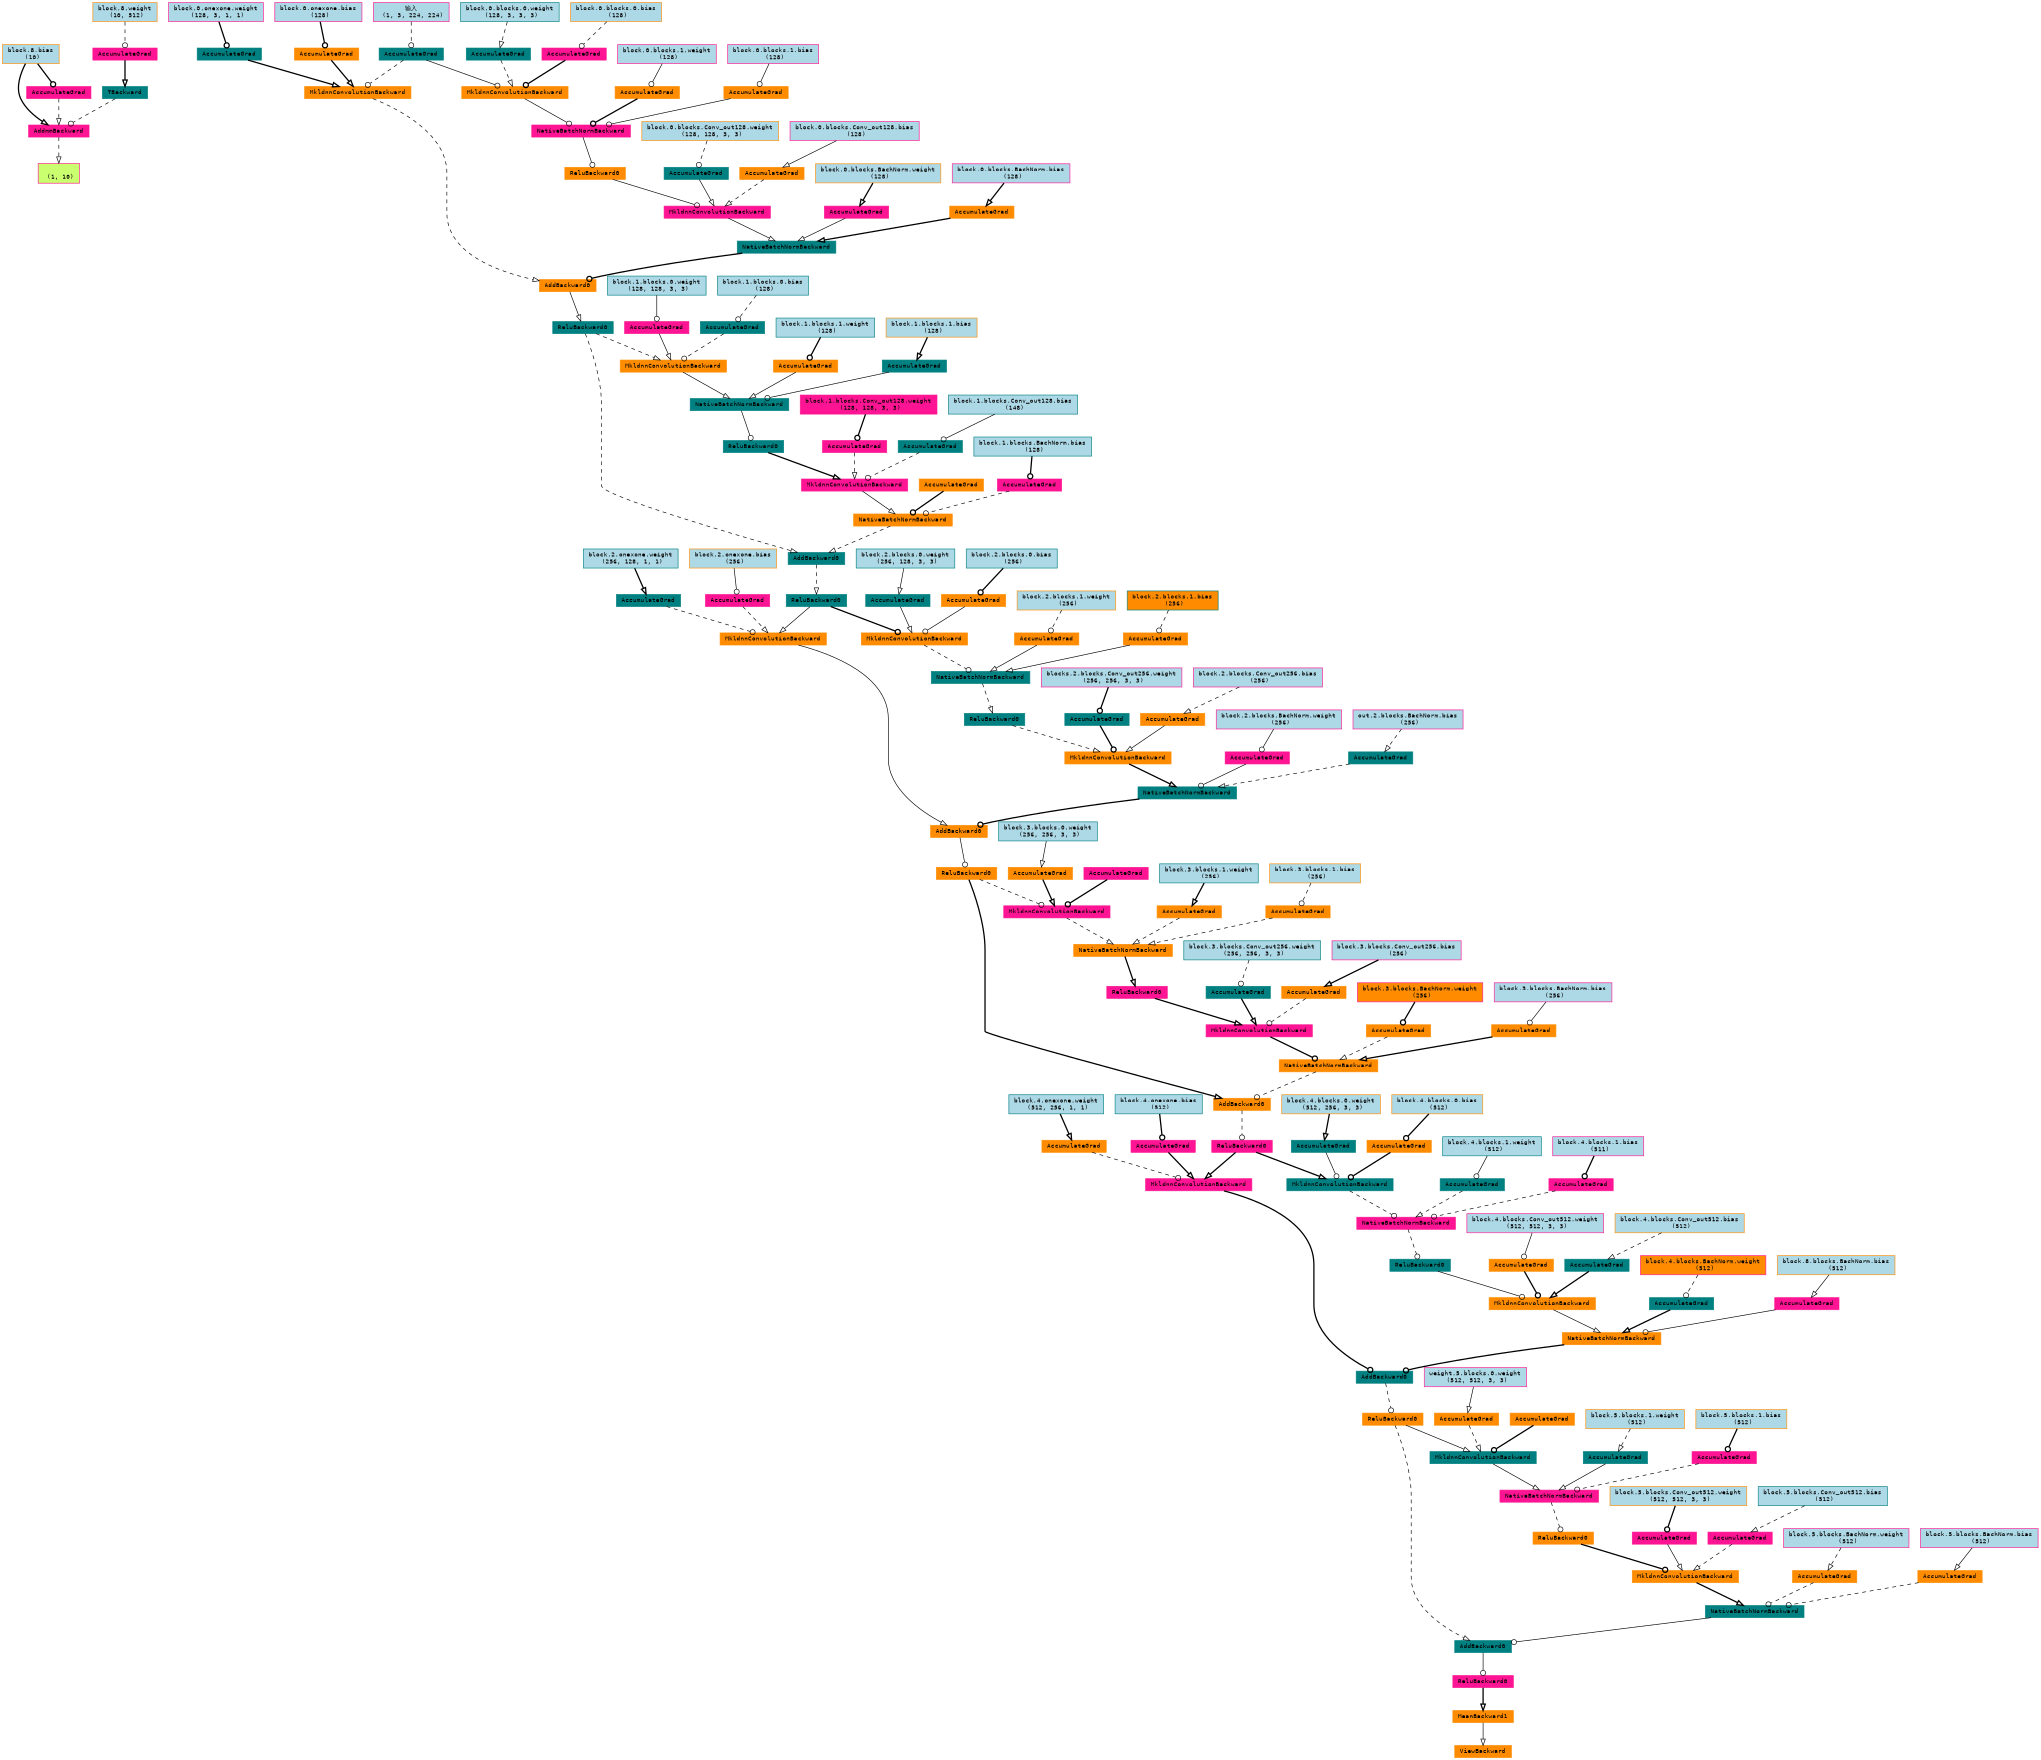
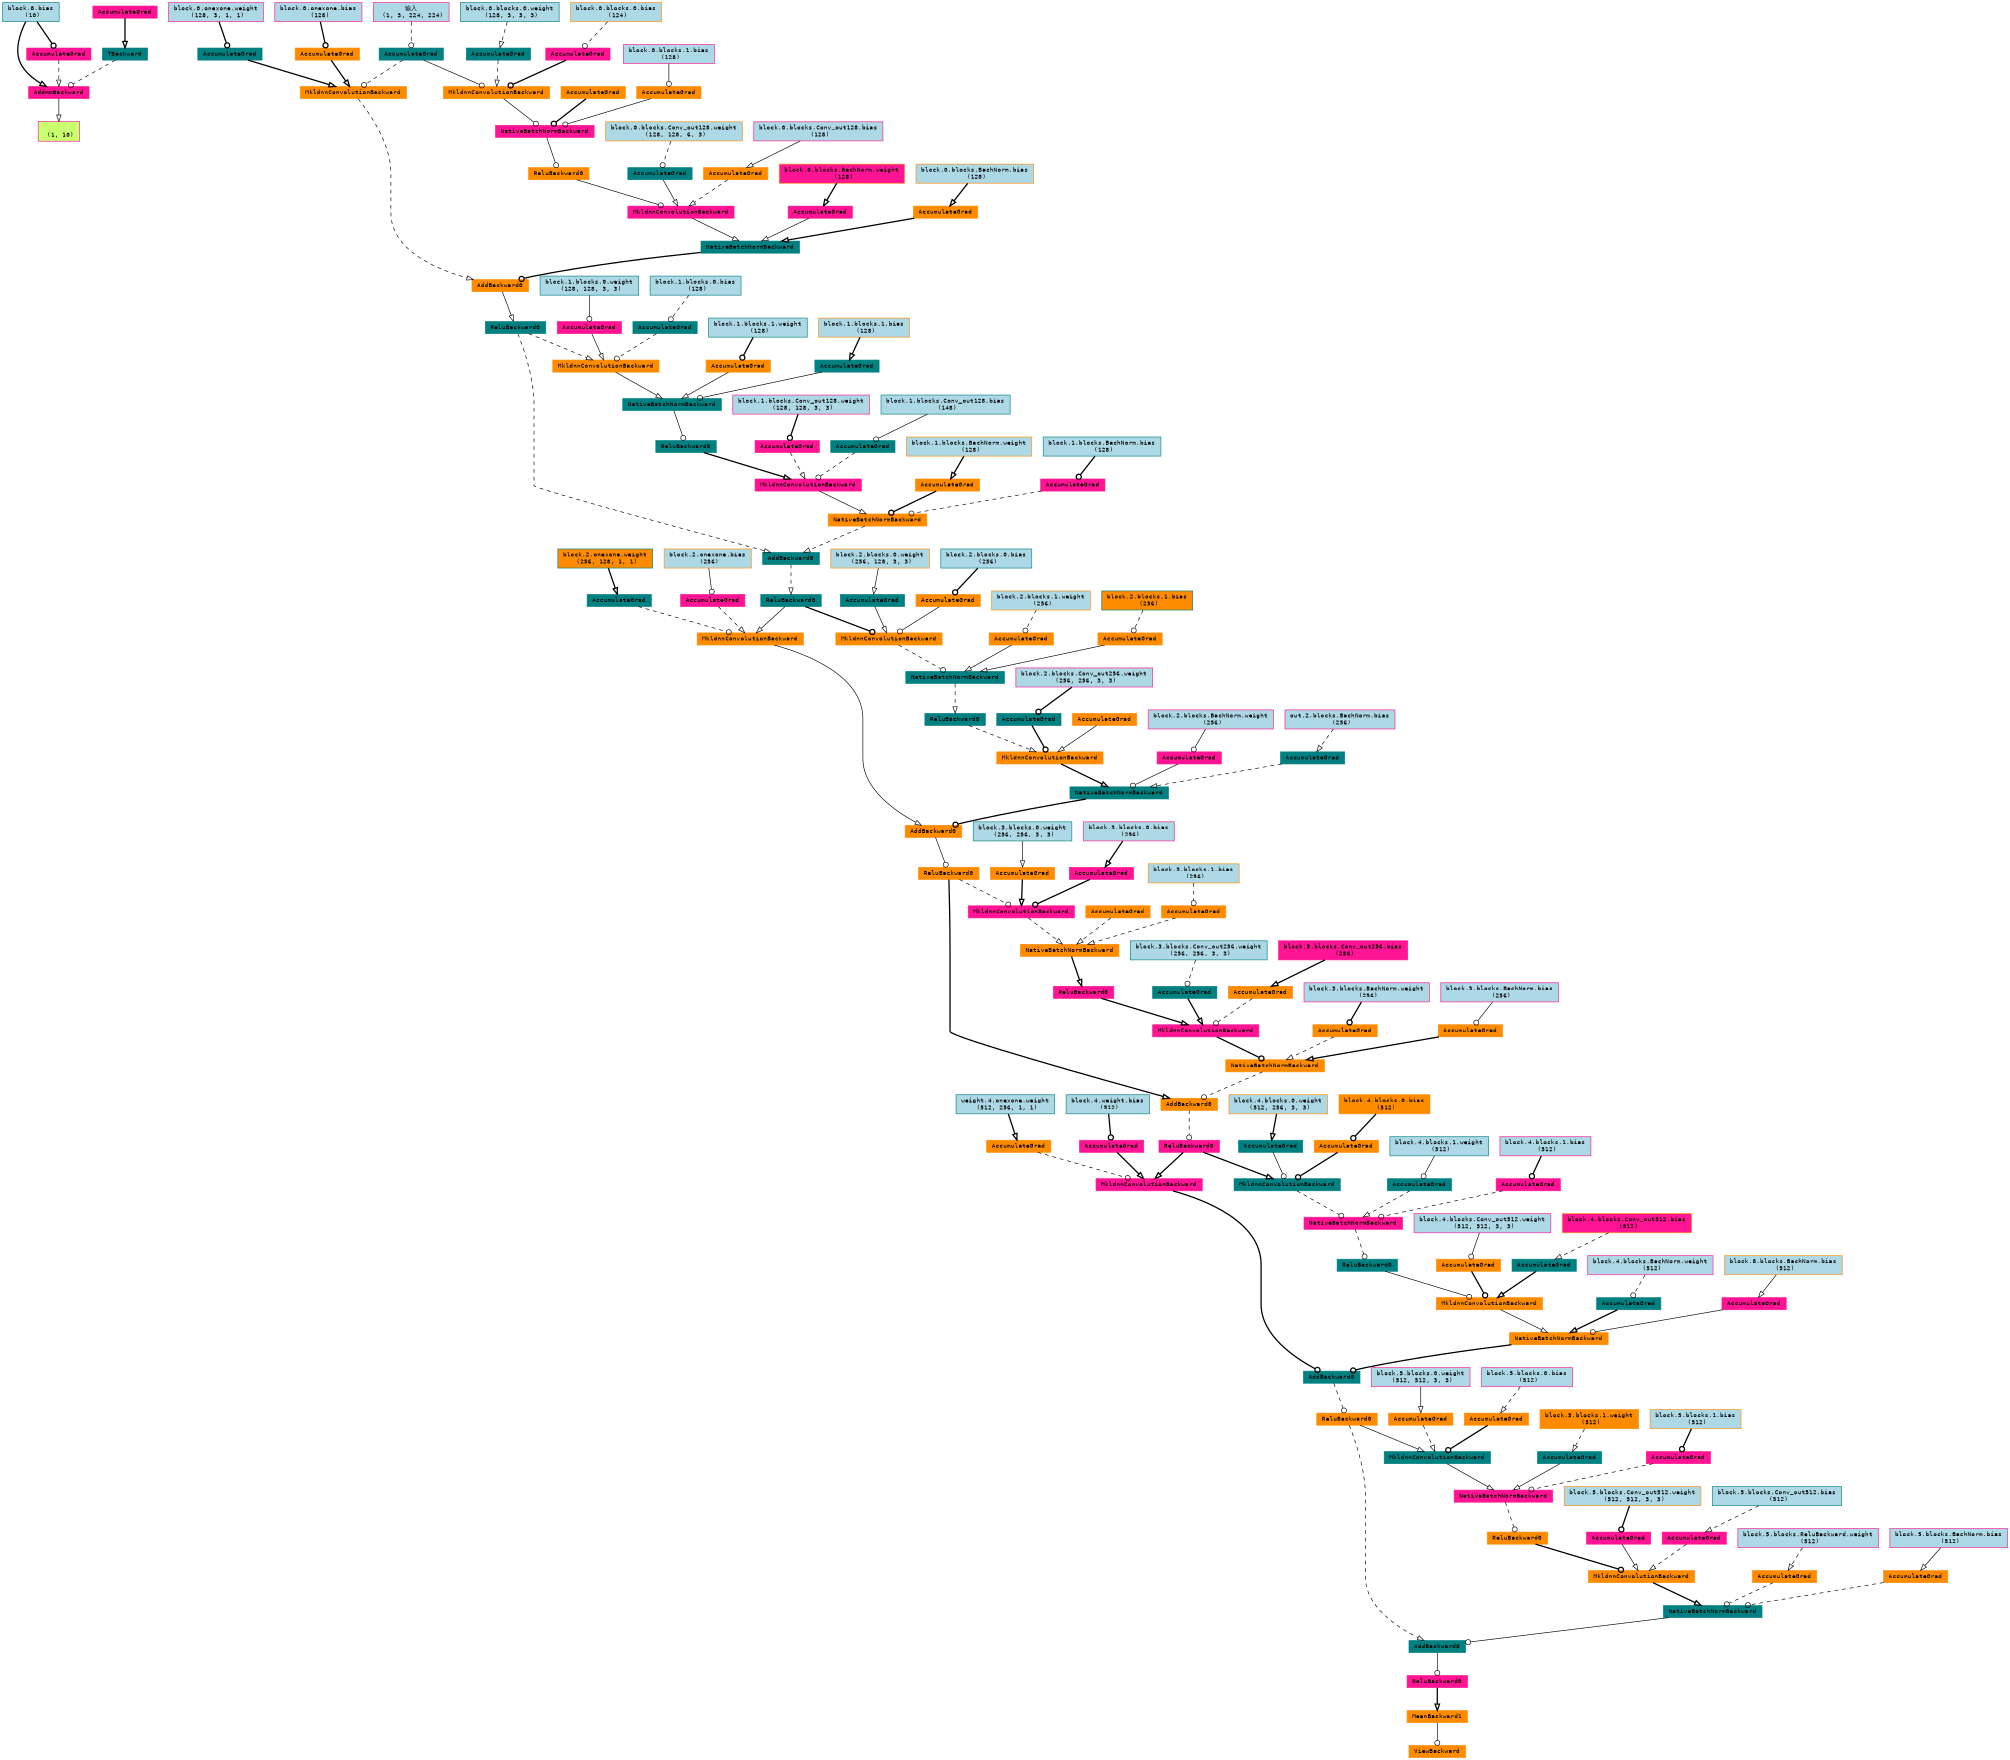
(125, 12) -> none
(616, 12) -> (616, 12)
(31, 54) -> (31, 12)
(667, 54) -> none
(710, 131) -> (674, 131)
(59, 147) -> (59, 107)
(878, 173) -> (842, 174)
(1011, 173) -> (975, 174)
(869, 405) -> (801, 405)
none -> (969, 447)
(631, 559) -> (605, 559)
(906, 559) -> (880, 559)
(1112, 677) -> (1084, 677)
(1258, 677) -> none
none -> (1129, 831)
(1209, 873) -> none
(1397, 950) -> (1343, 950)
(1420, 992) -> (1367, 992)
(1056, 1104) -> (1005, 1104)
(1159, 1104) -> (1108, 1104)
(1437, 1104) -> (1384, 1104)
(1598, 1146) -> (1545, 1146)
(1680, 1223) -> (1627, 1223)
(1703, 1265) -> (1650, 1265)
(1475, 1377) -> (1421, 1377)
none -> (1527, 1377)
(1635, 1419) -> (1589, 1419)
(1846, 1538) -> (1808, 1538)
(1483, 1731) -> (1437, 1732)
